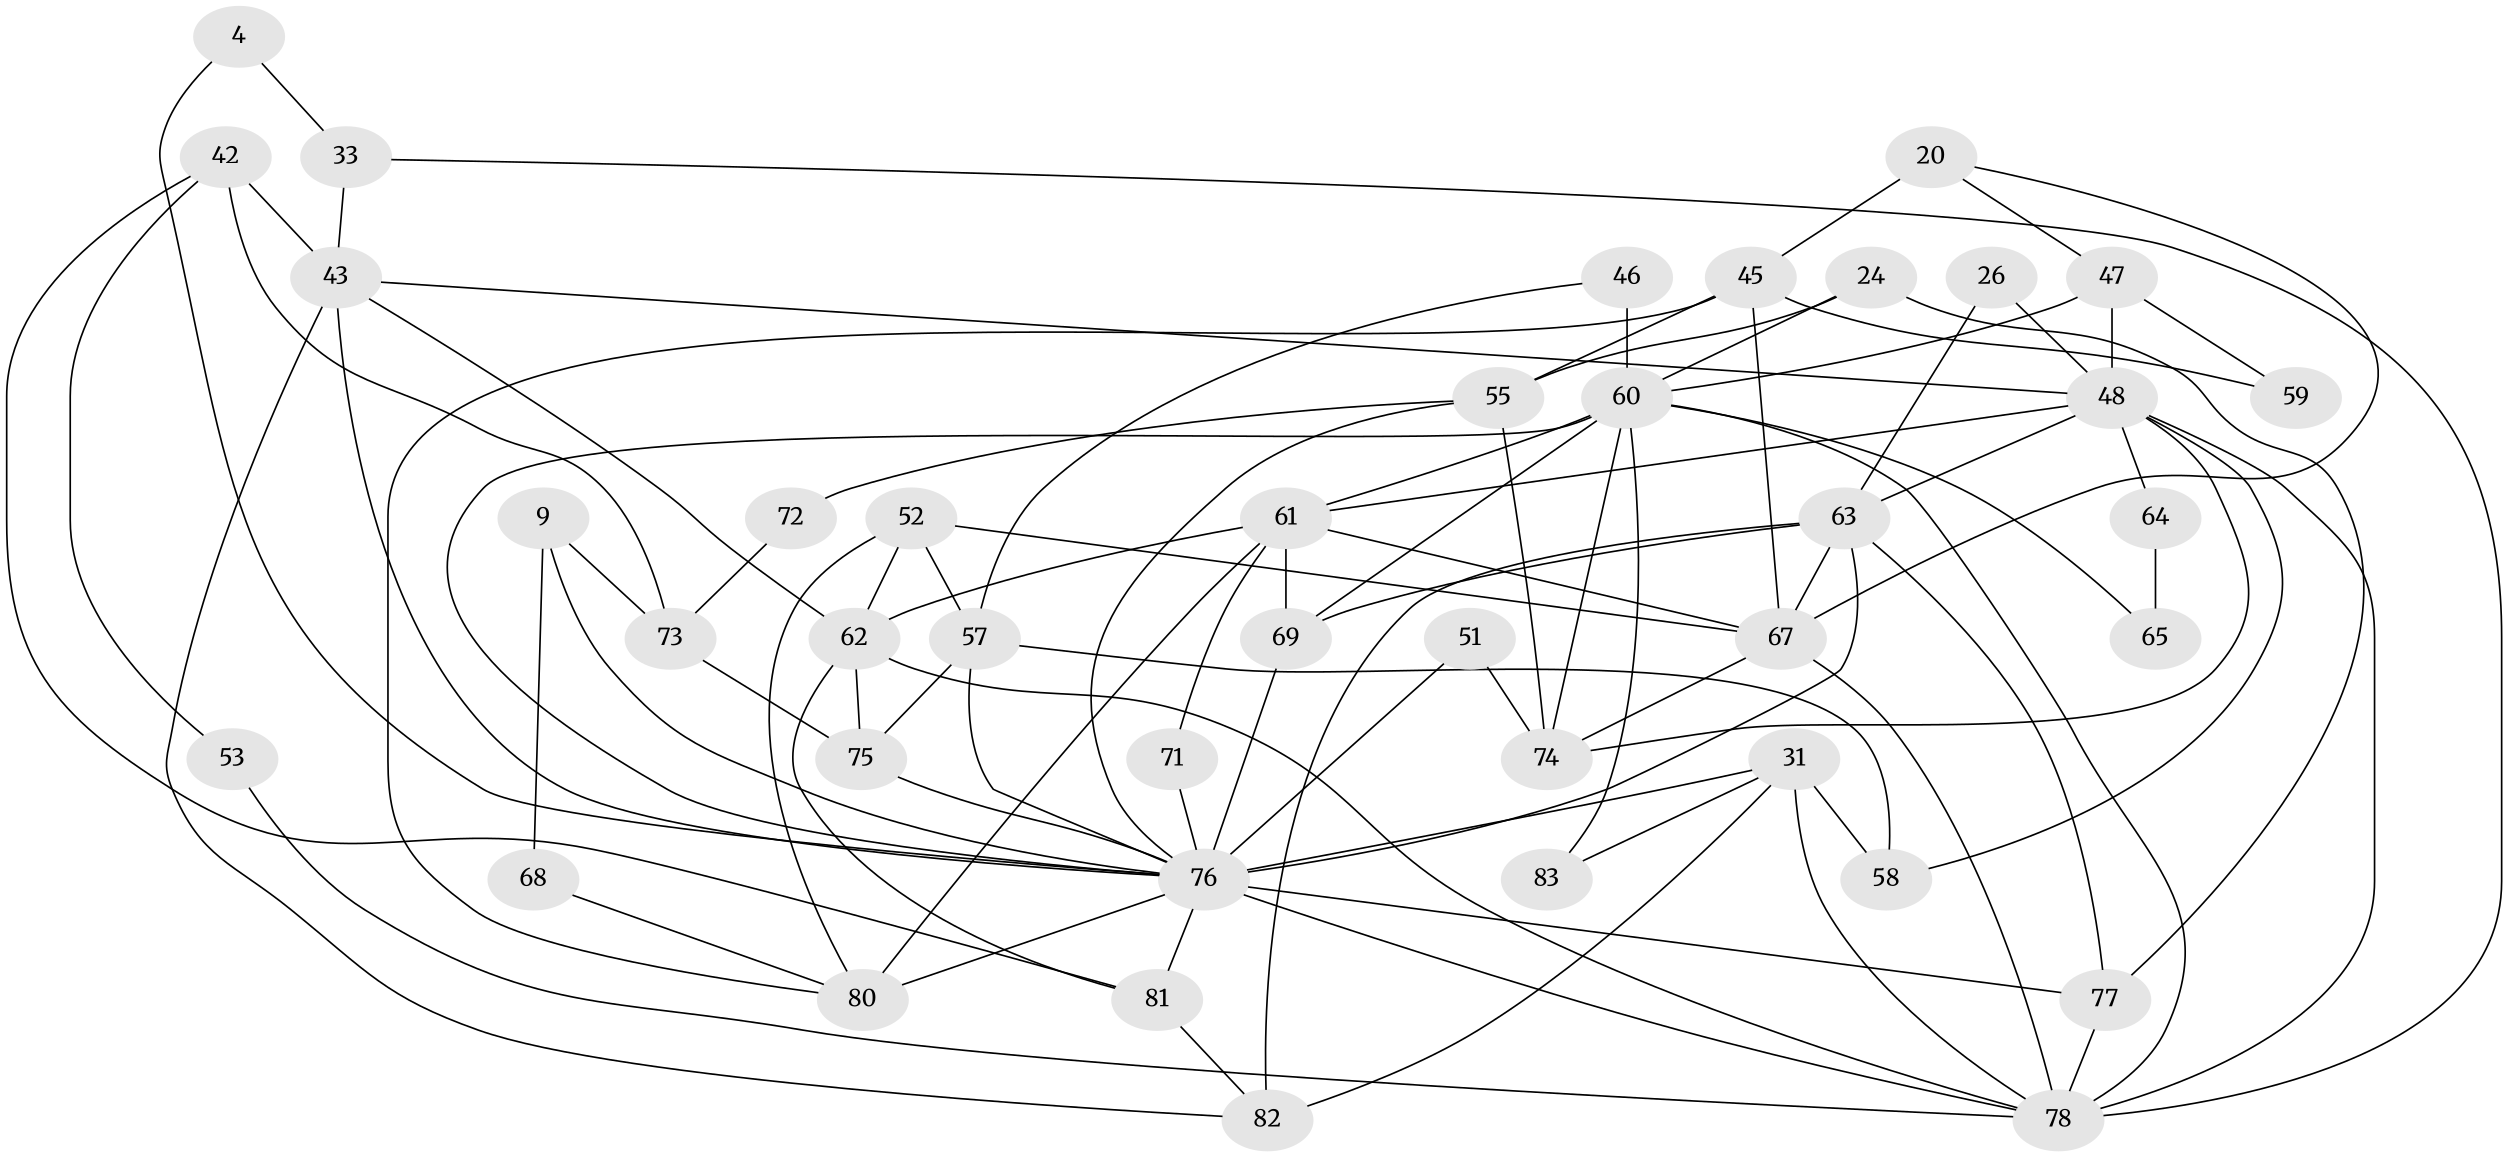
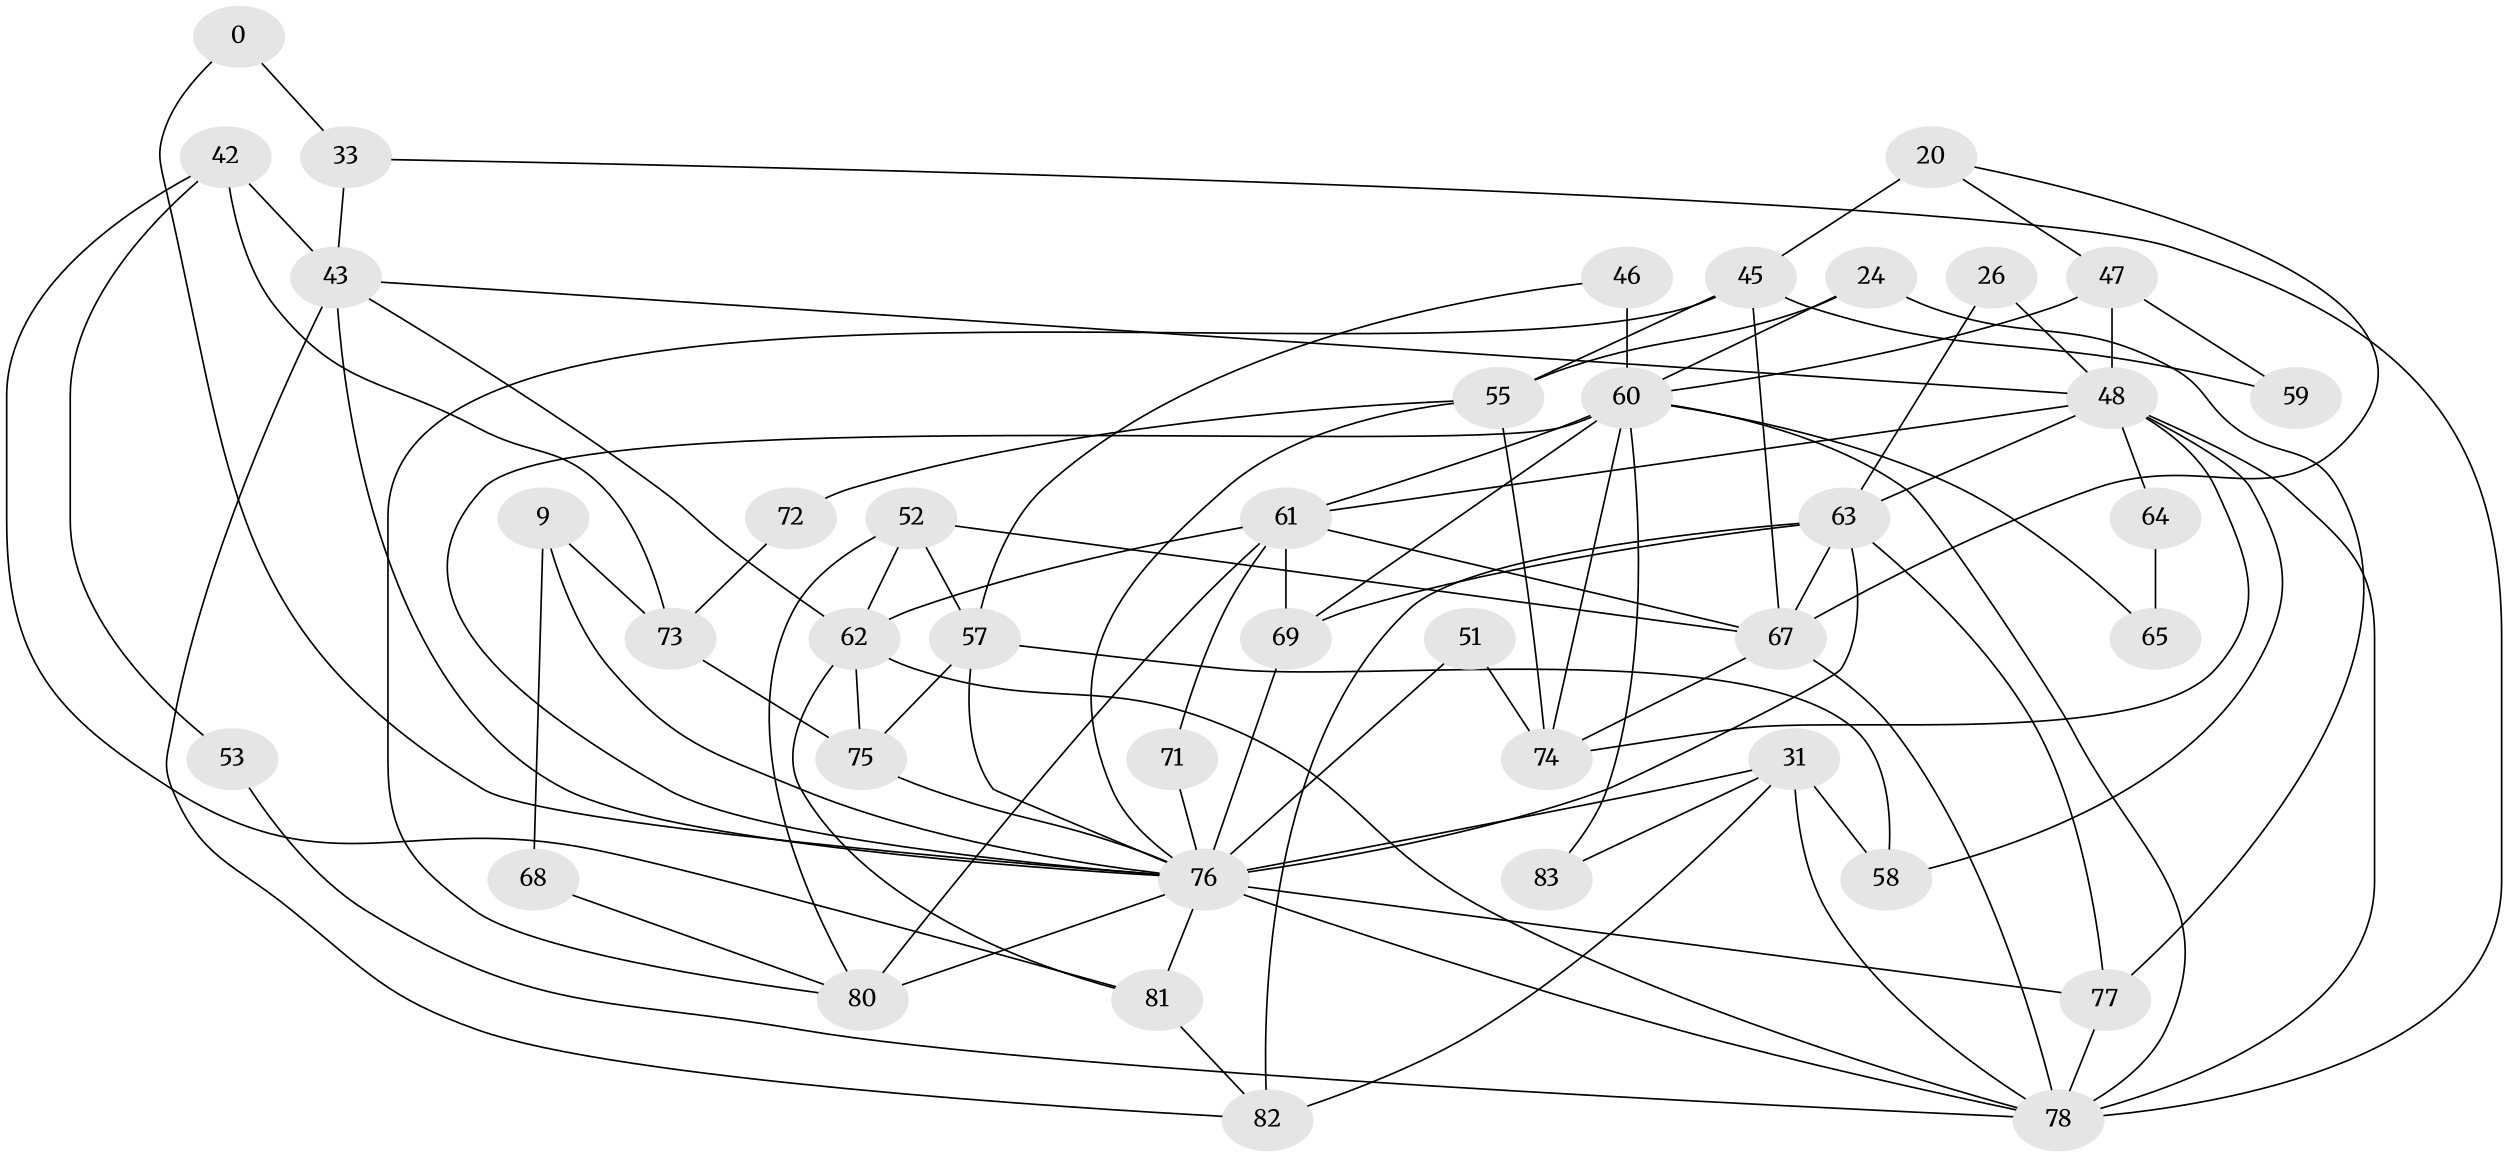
(239, 37) -> (239, 37)
